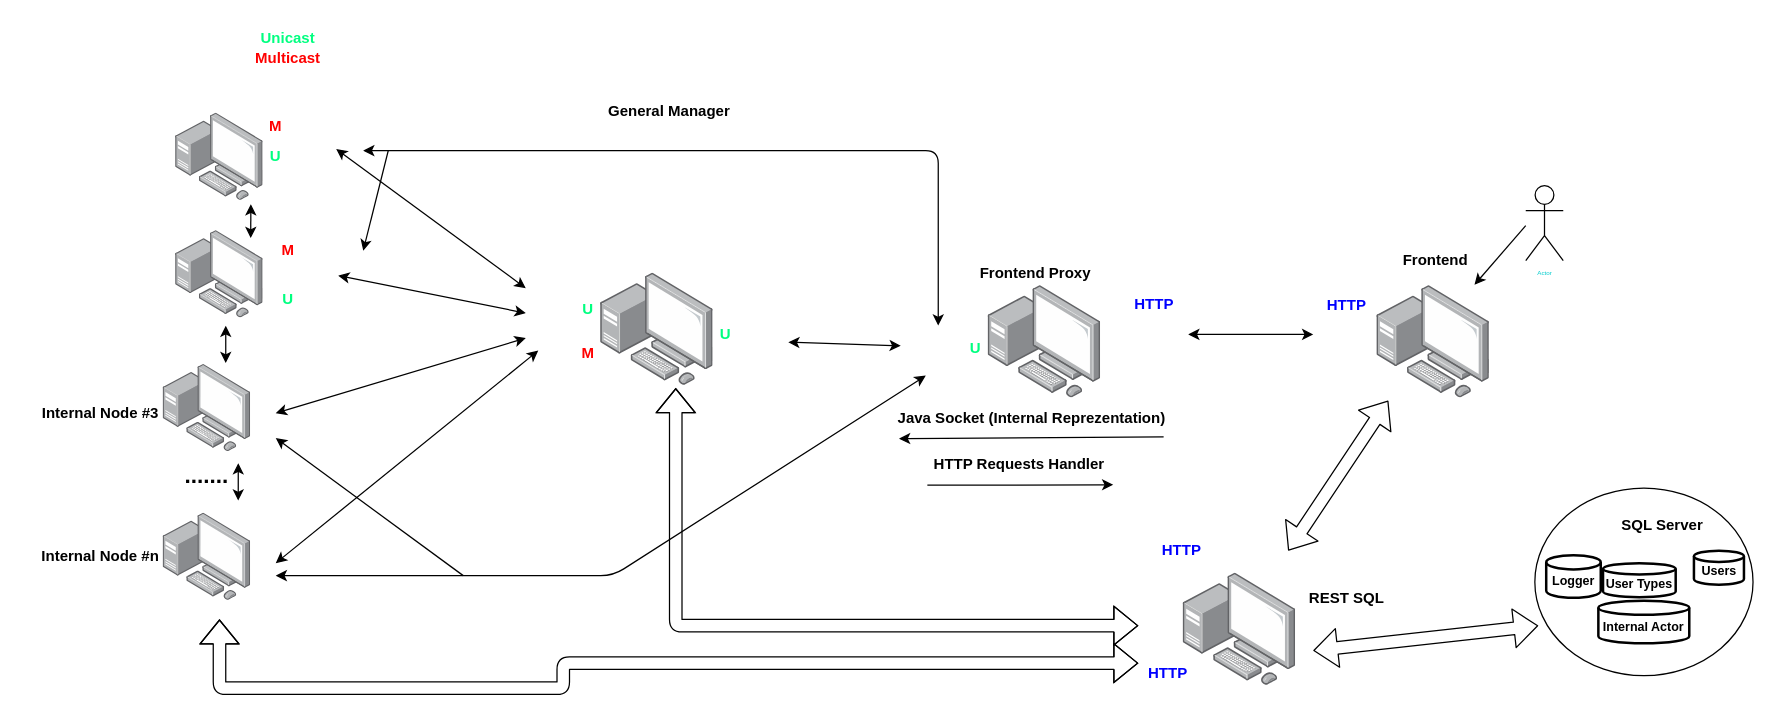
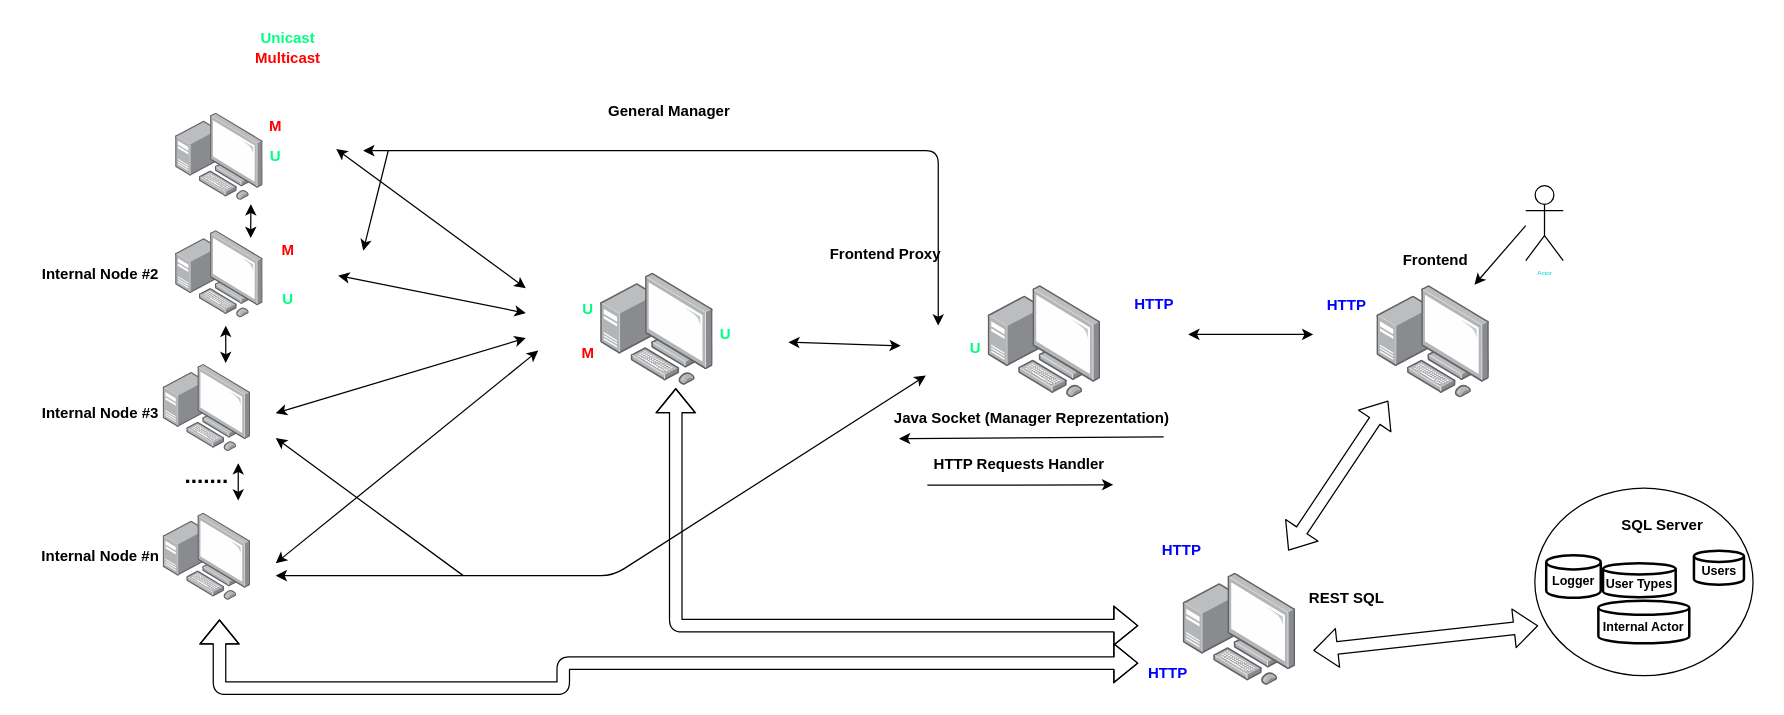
(1036, 273) -> (886, 254)
none -> (101, 274)
(1032, 418) -> (1032, 418)
